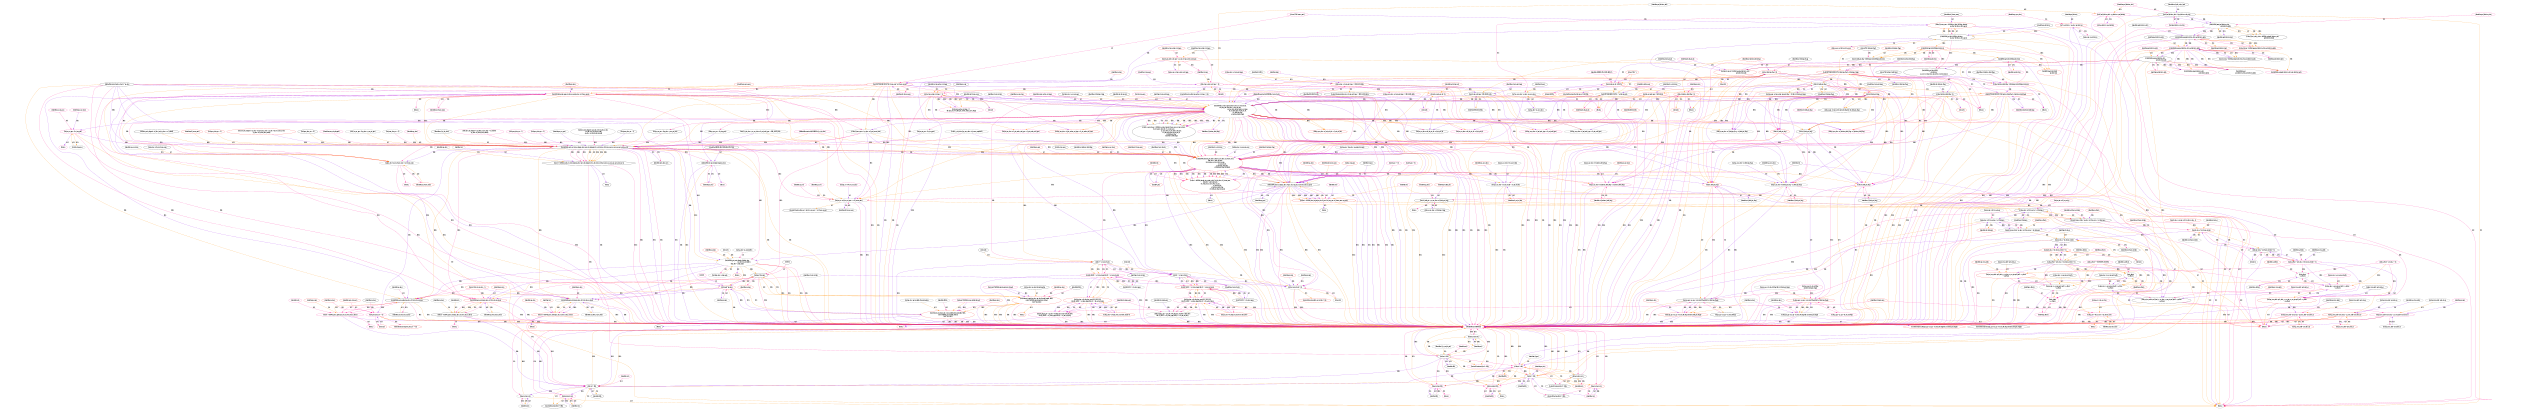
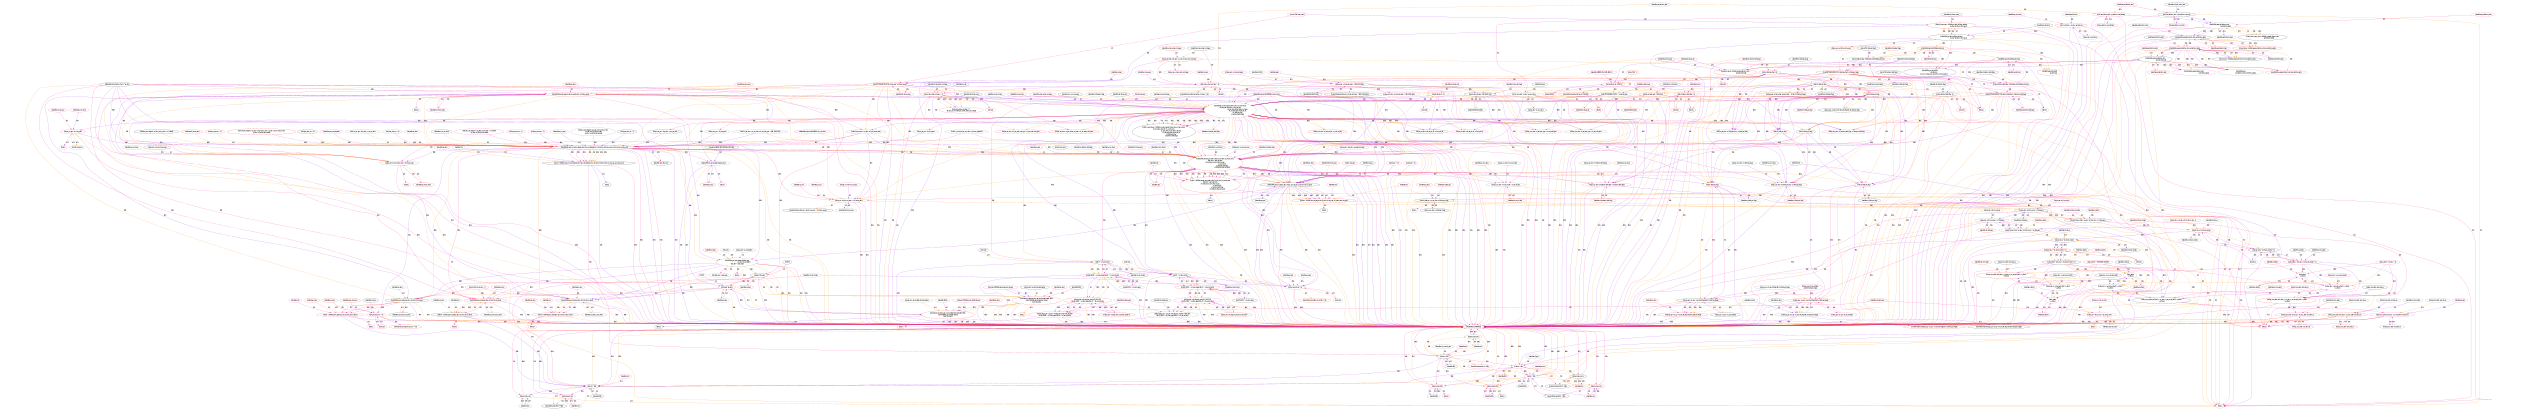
(1190, 66) -> (1166, 80)
(1438, 94) -> (1438, 94)
